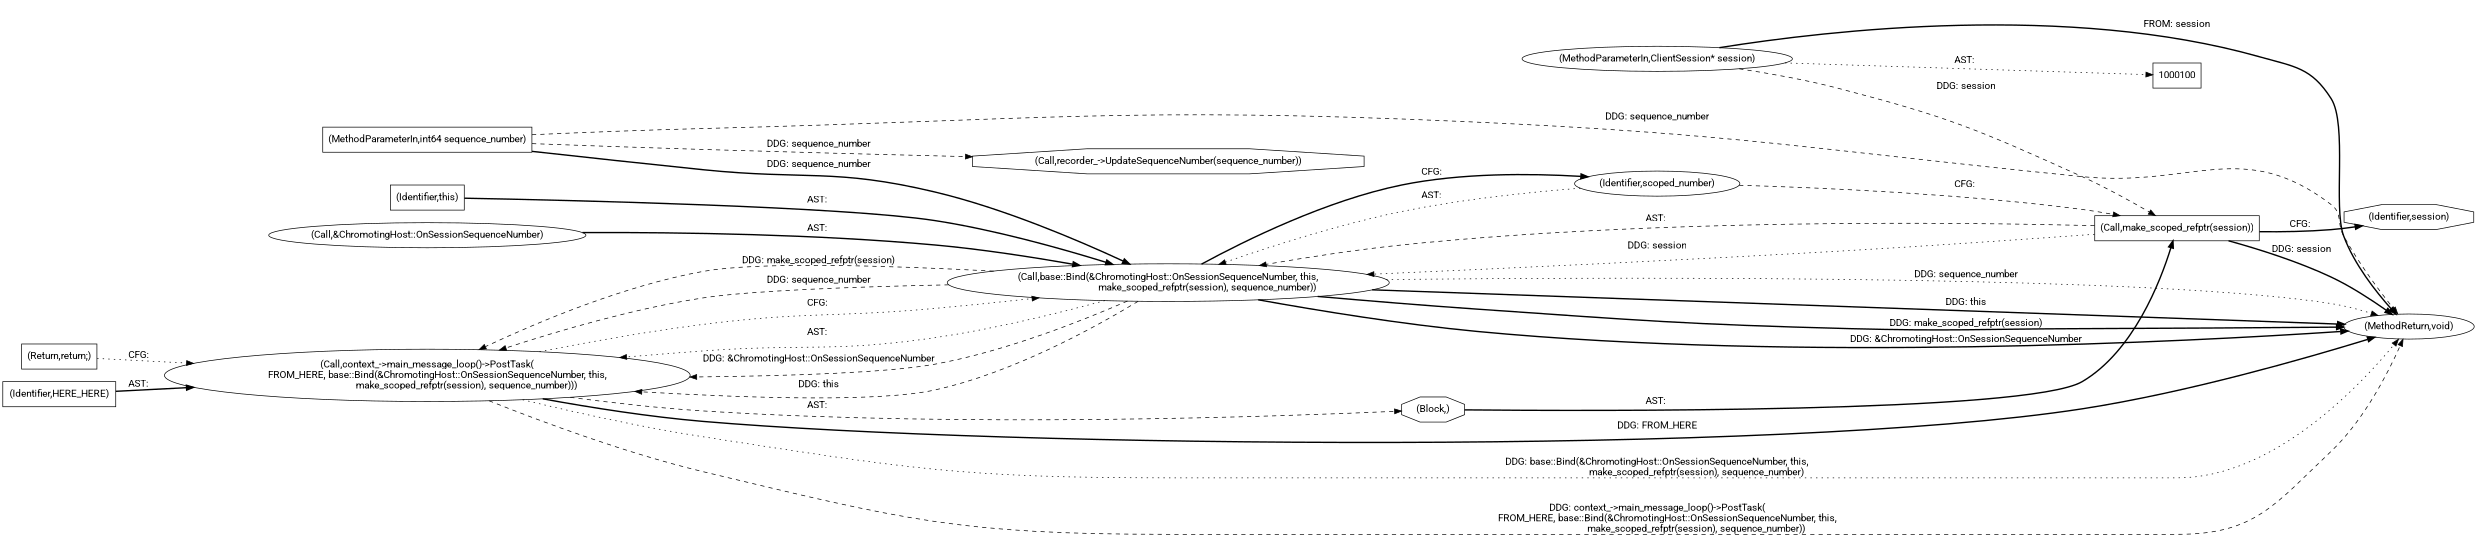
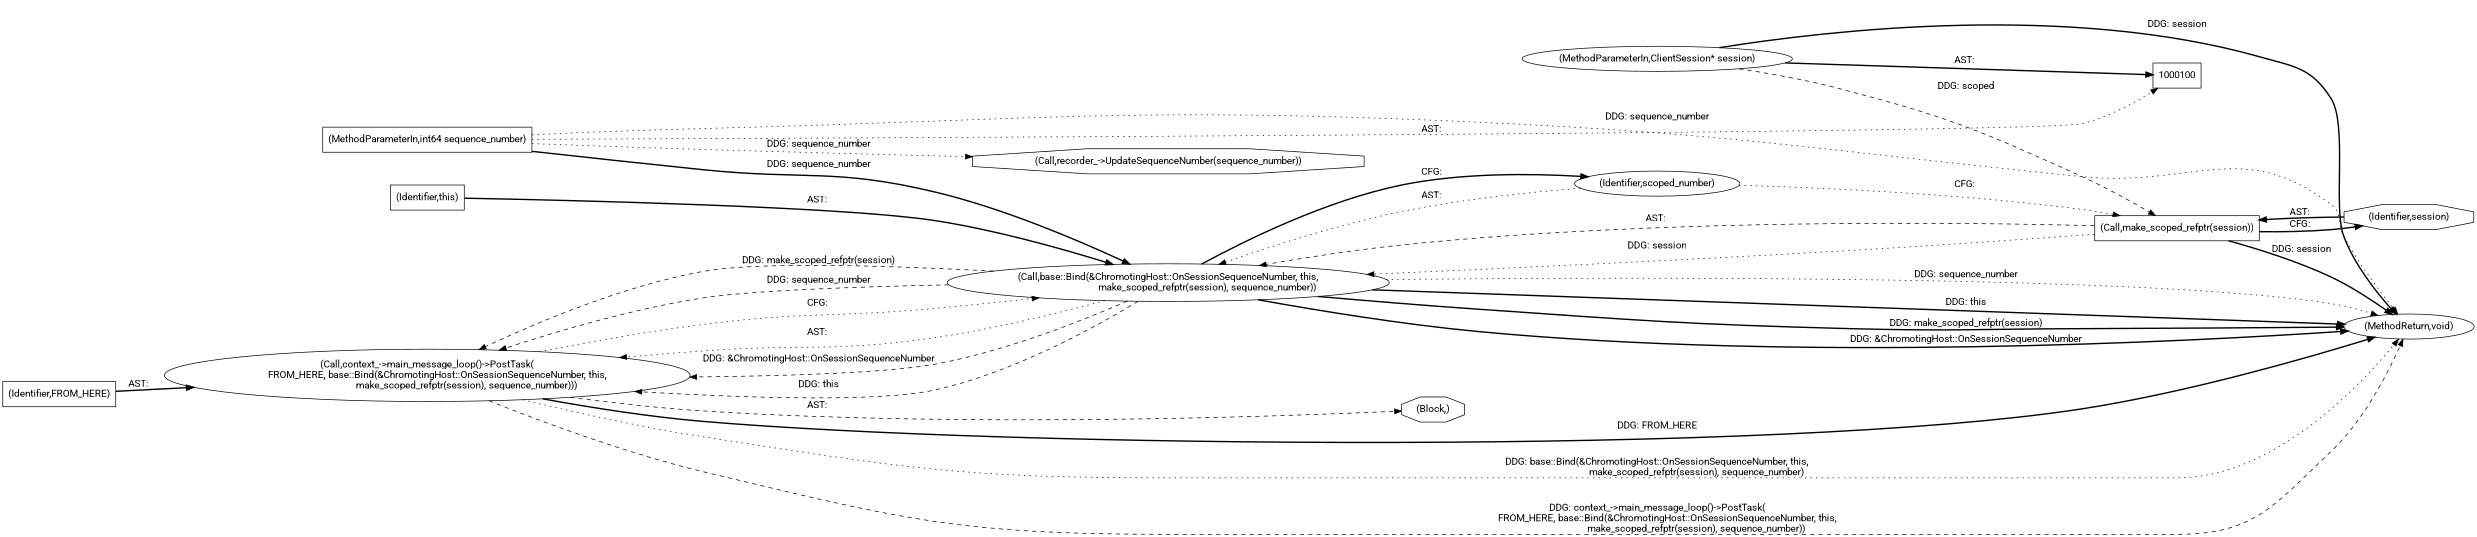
(2177, 24) -> (2177, 24)
(1965, 69) -> (1965, 69)
(1966, 86) -> (1966, 86)
(1498, 123) -> (1498, 123)
none -> (1346, 135)
(749, 151) -> (749, 151)
(1927, 194) -> (1927, 194)
(427, 235) -> none
(59, 357) -> none
(59, 394) -> (59, 394)
(1856, 406) -> (2305, 218)
